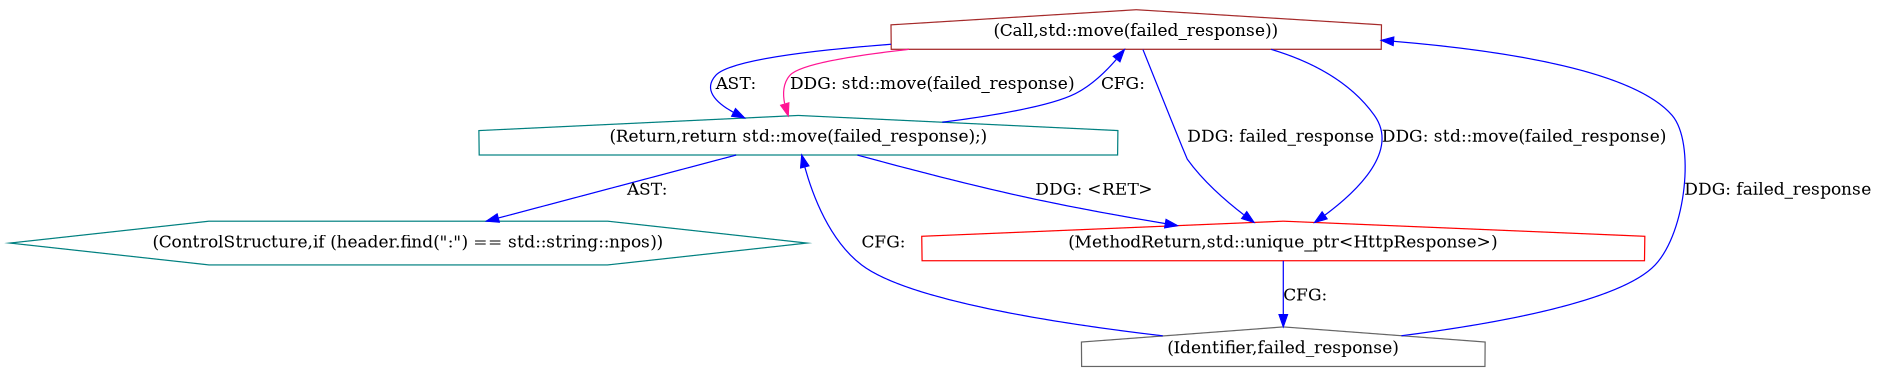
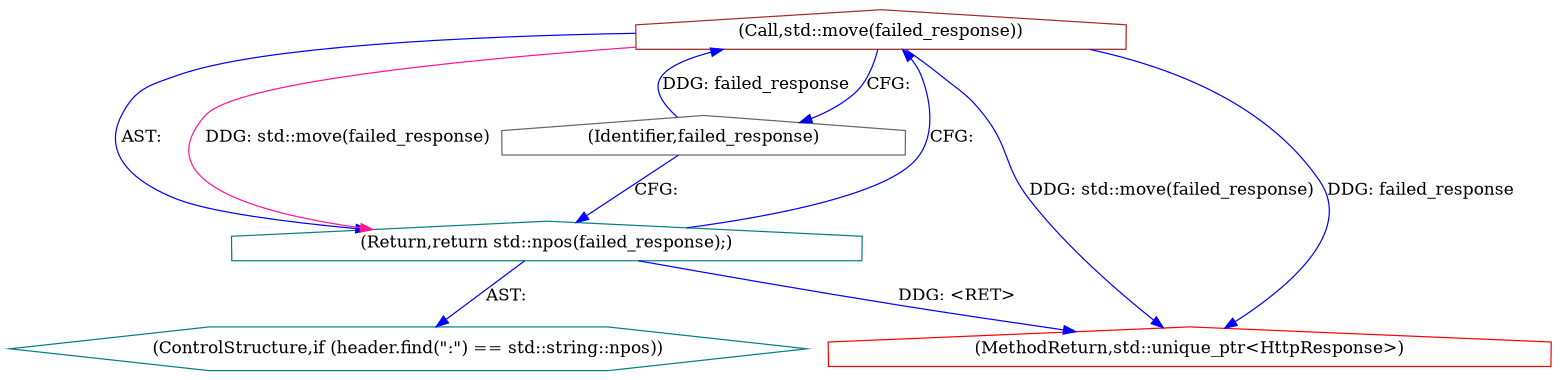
(798, 137) -> (547, 243)
(1283, 288) -> (854, 93)
